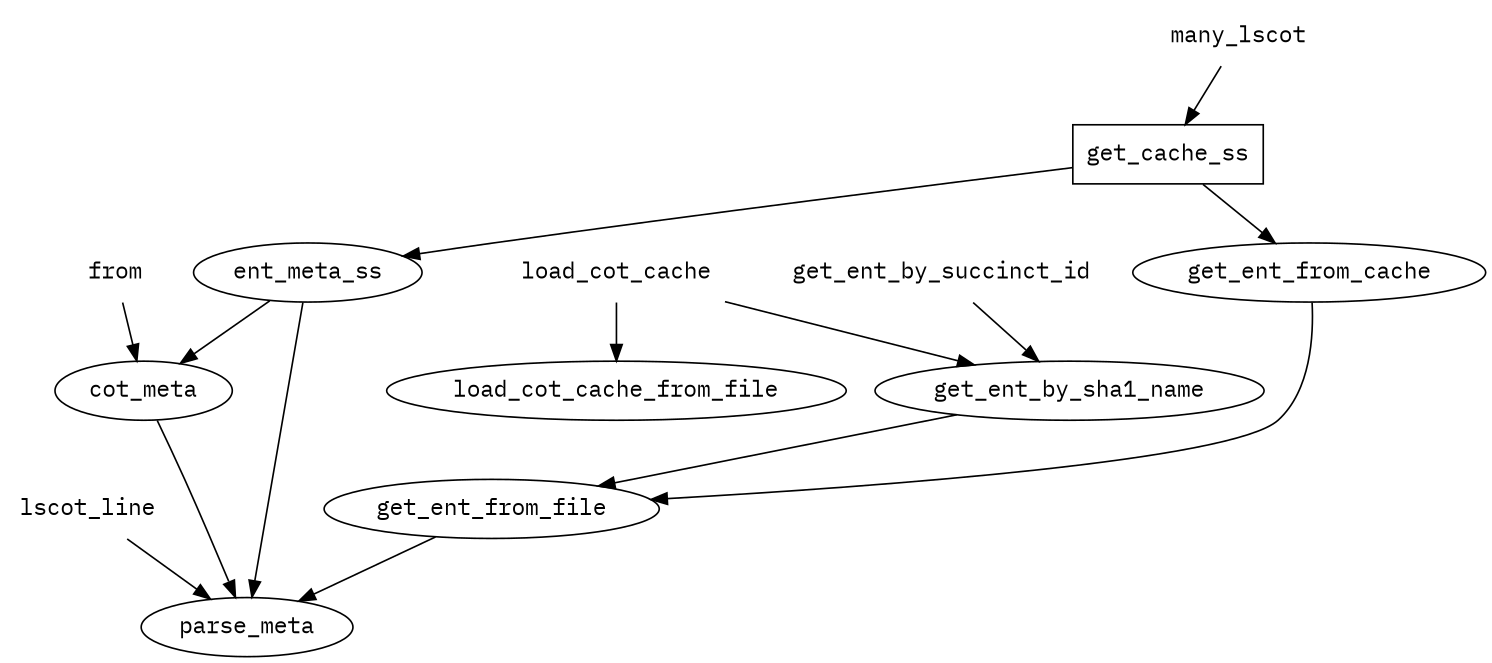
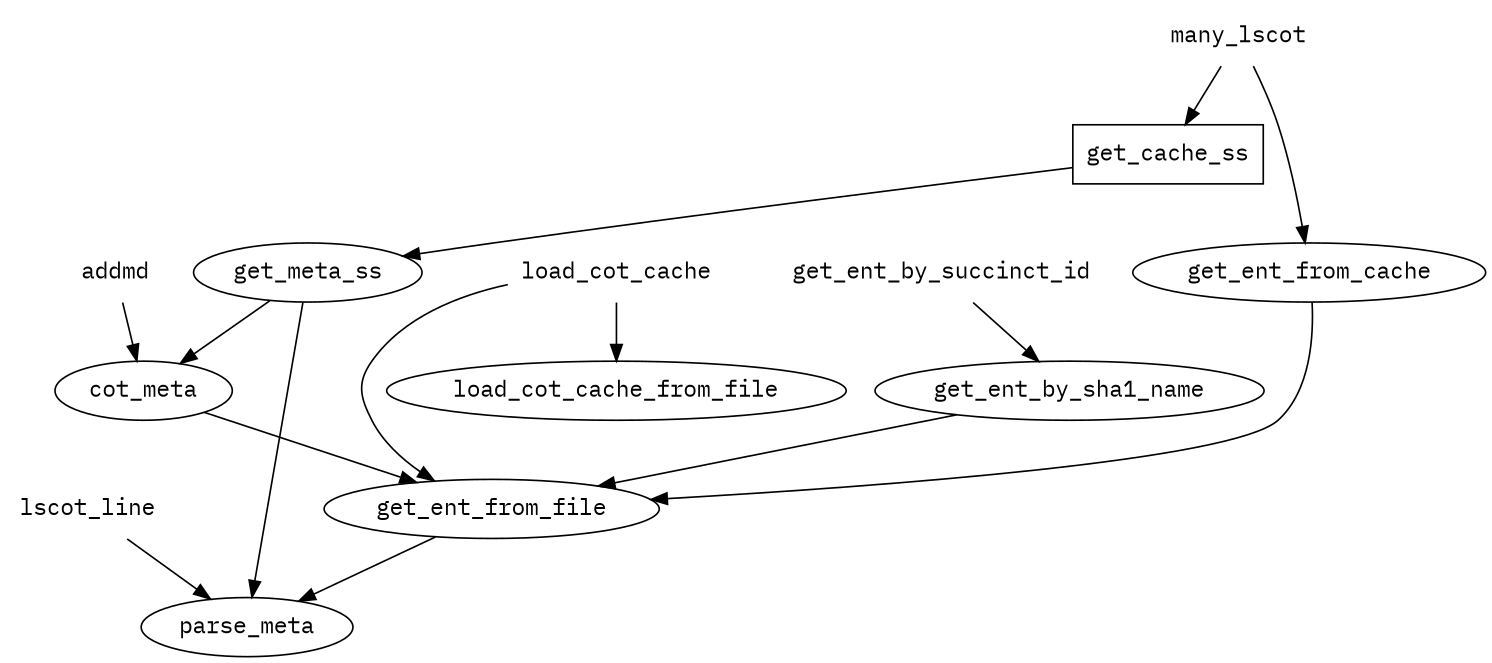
(1233, 209) -> (1284, 144)
(116, 273) -> (116, 273)
(308, 273) -> (308, 273)
(841, 331) -> (380, 352)
(194, 500) -> (302, 445)
